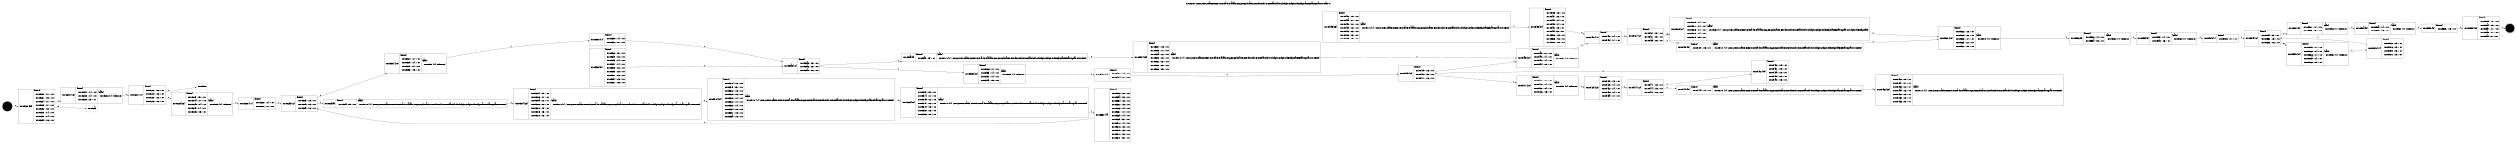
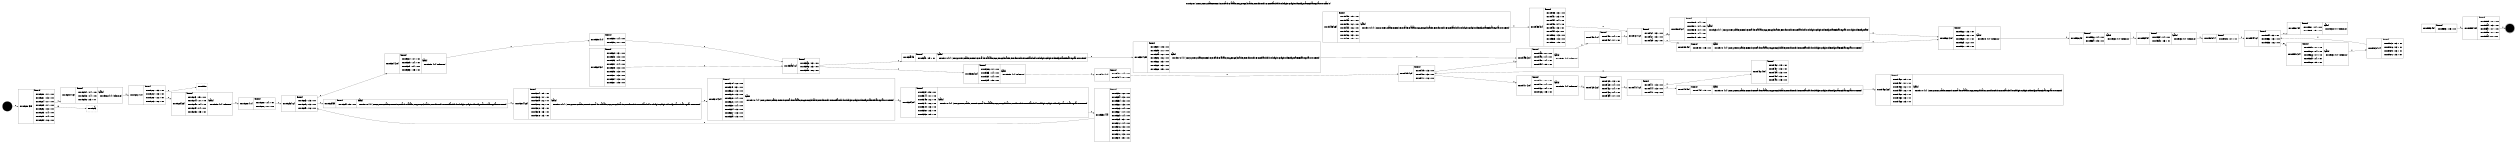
(2385, 28) -> none
(1574, 32) -> (1596, 28)
